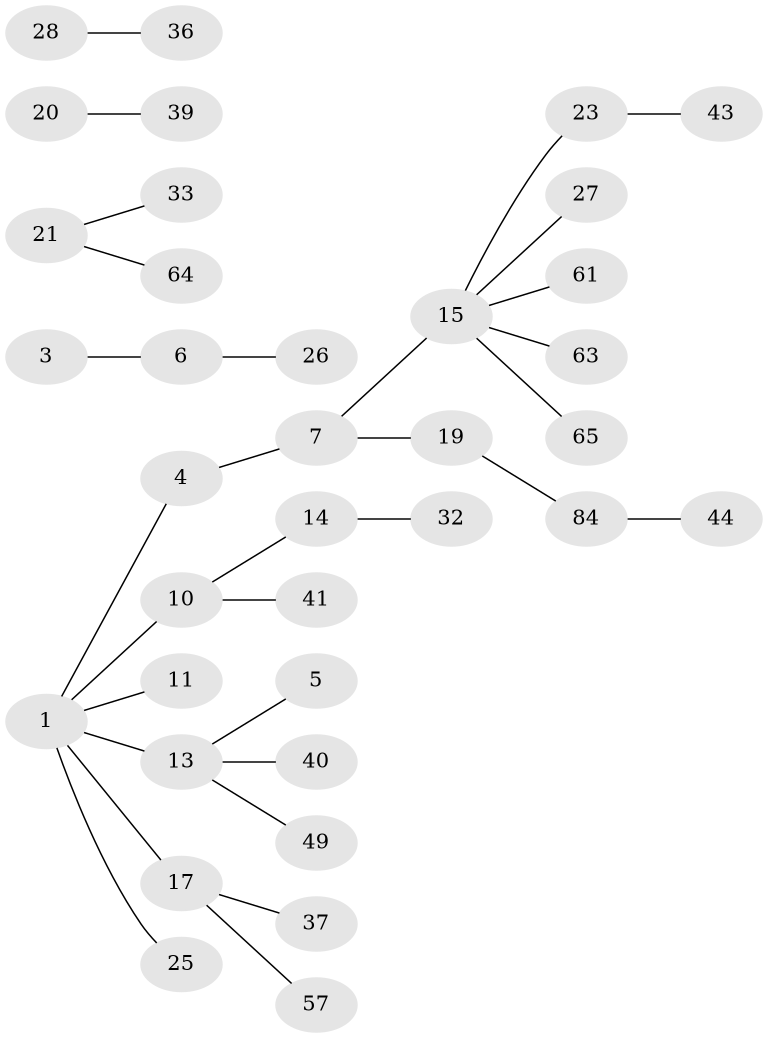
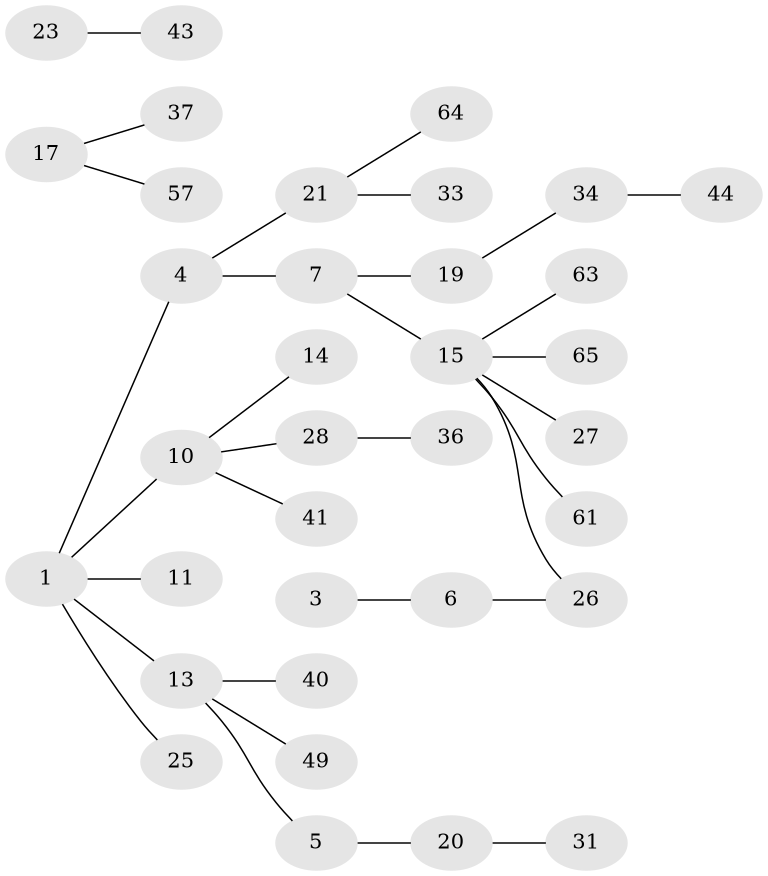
(182, 114) -> (586, 843)
(509, 210) -> (519, 478)
none -> (249, 235)
none -> (249, 448)
(452, 519) -> none
(586, 519) -> (586, 195)
(114, 803) -> none
none -> (384, 843)
